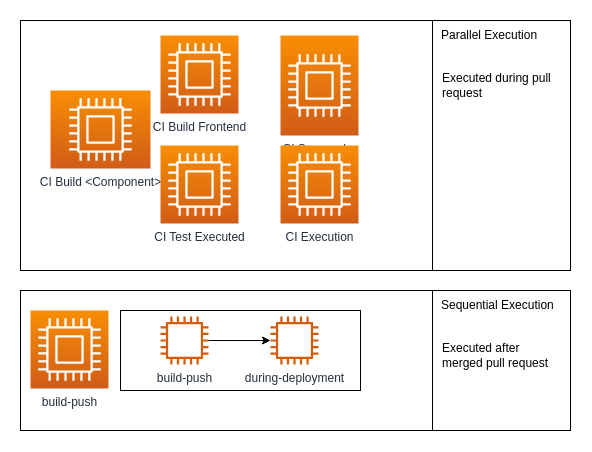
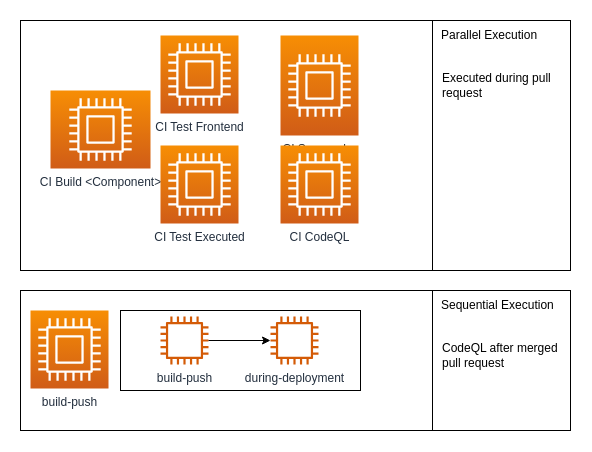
(200, 128) -> (200, 128)
(320, 238) -> (320, 238)
(501, 356) -> (501, 356)
